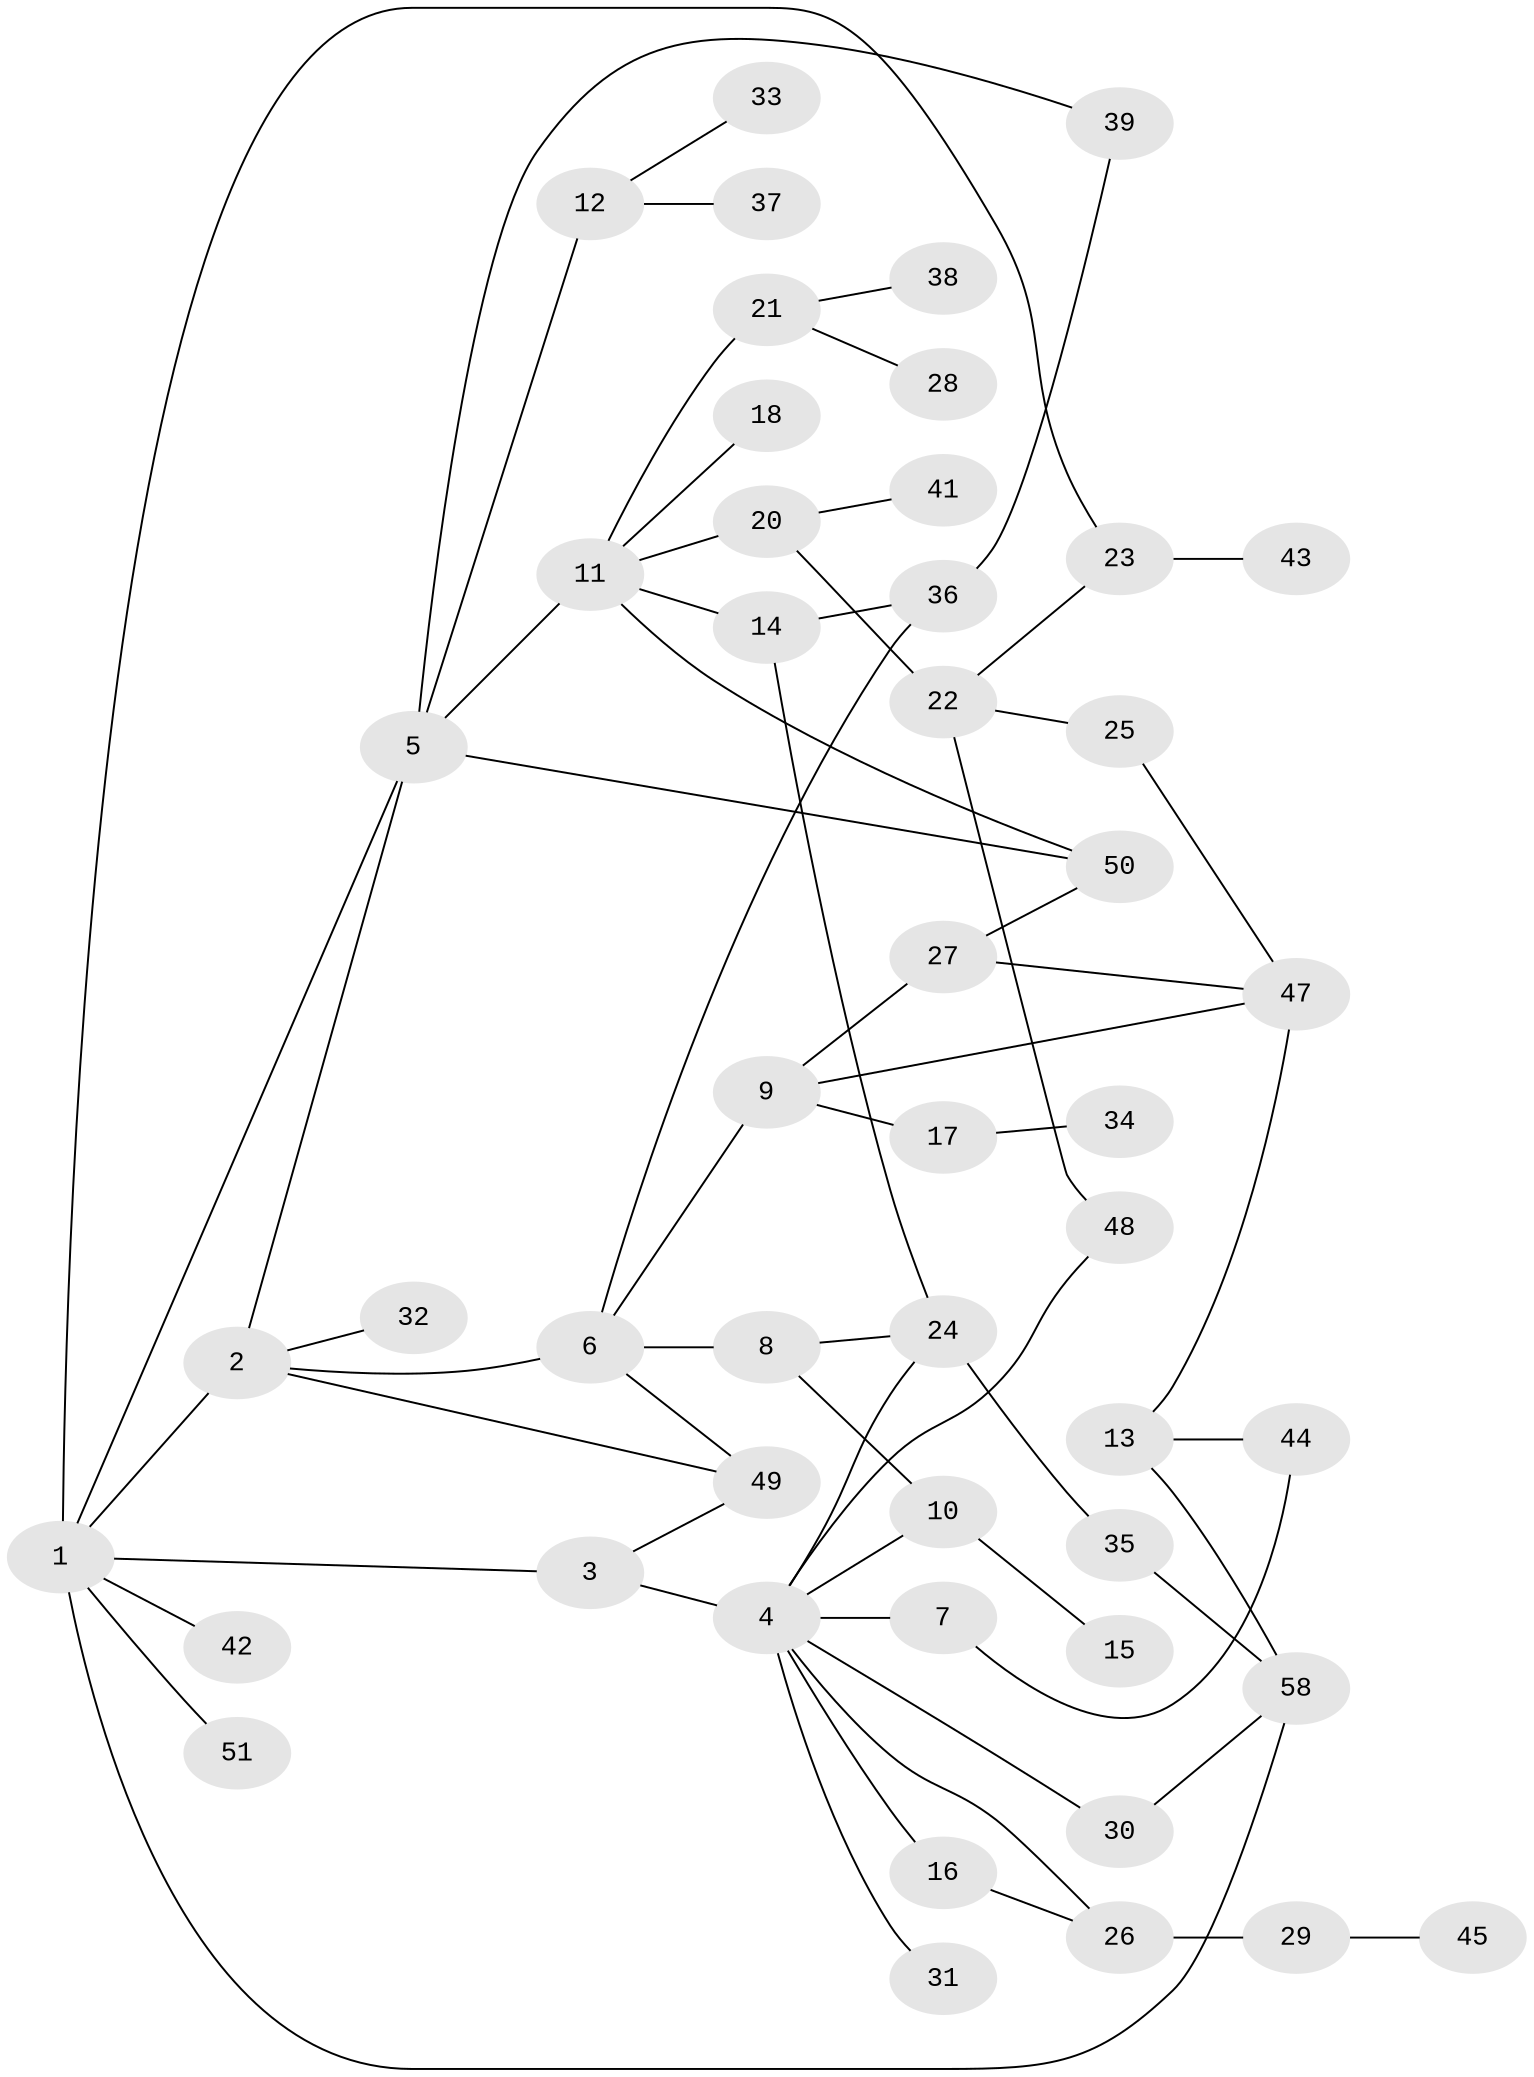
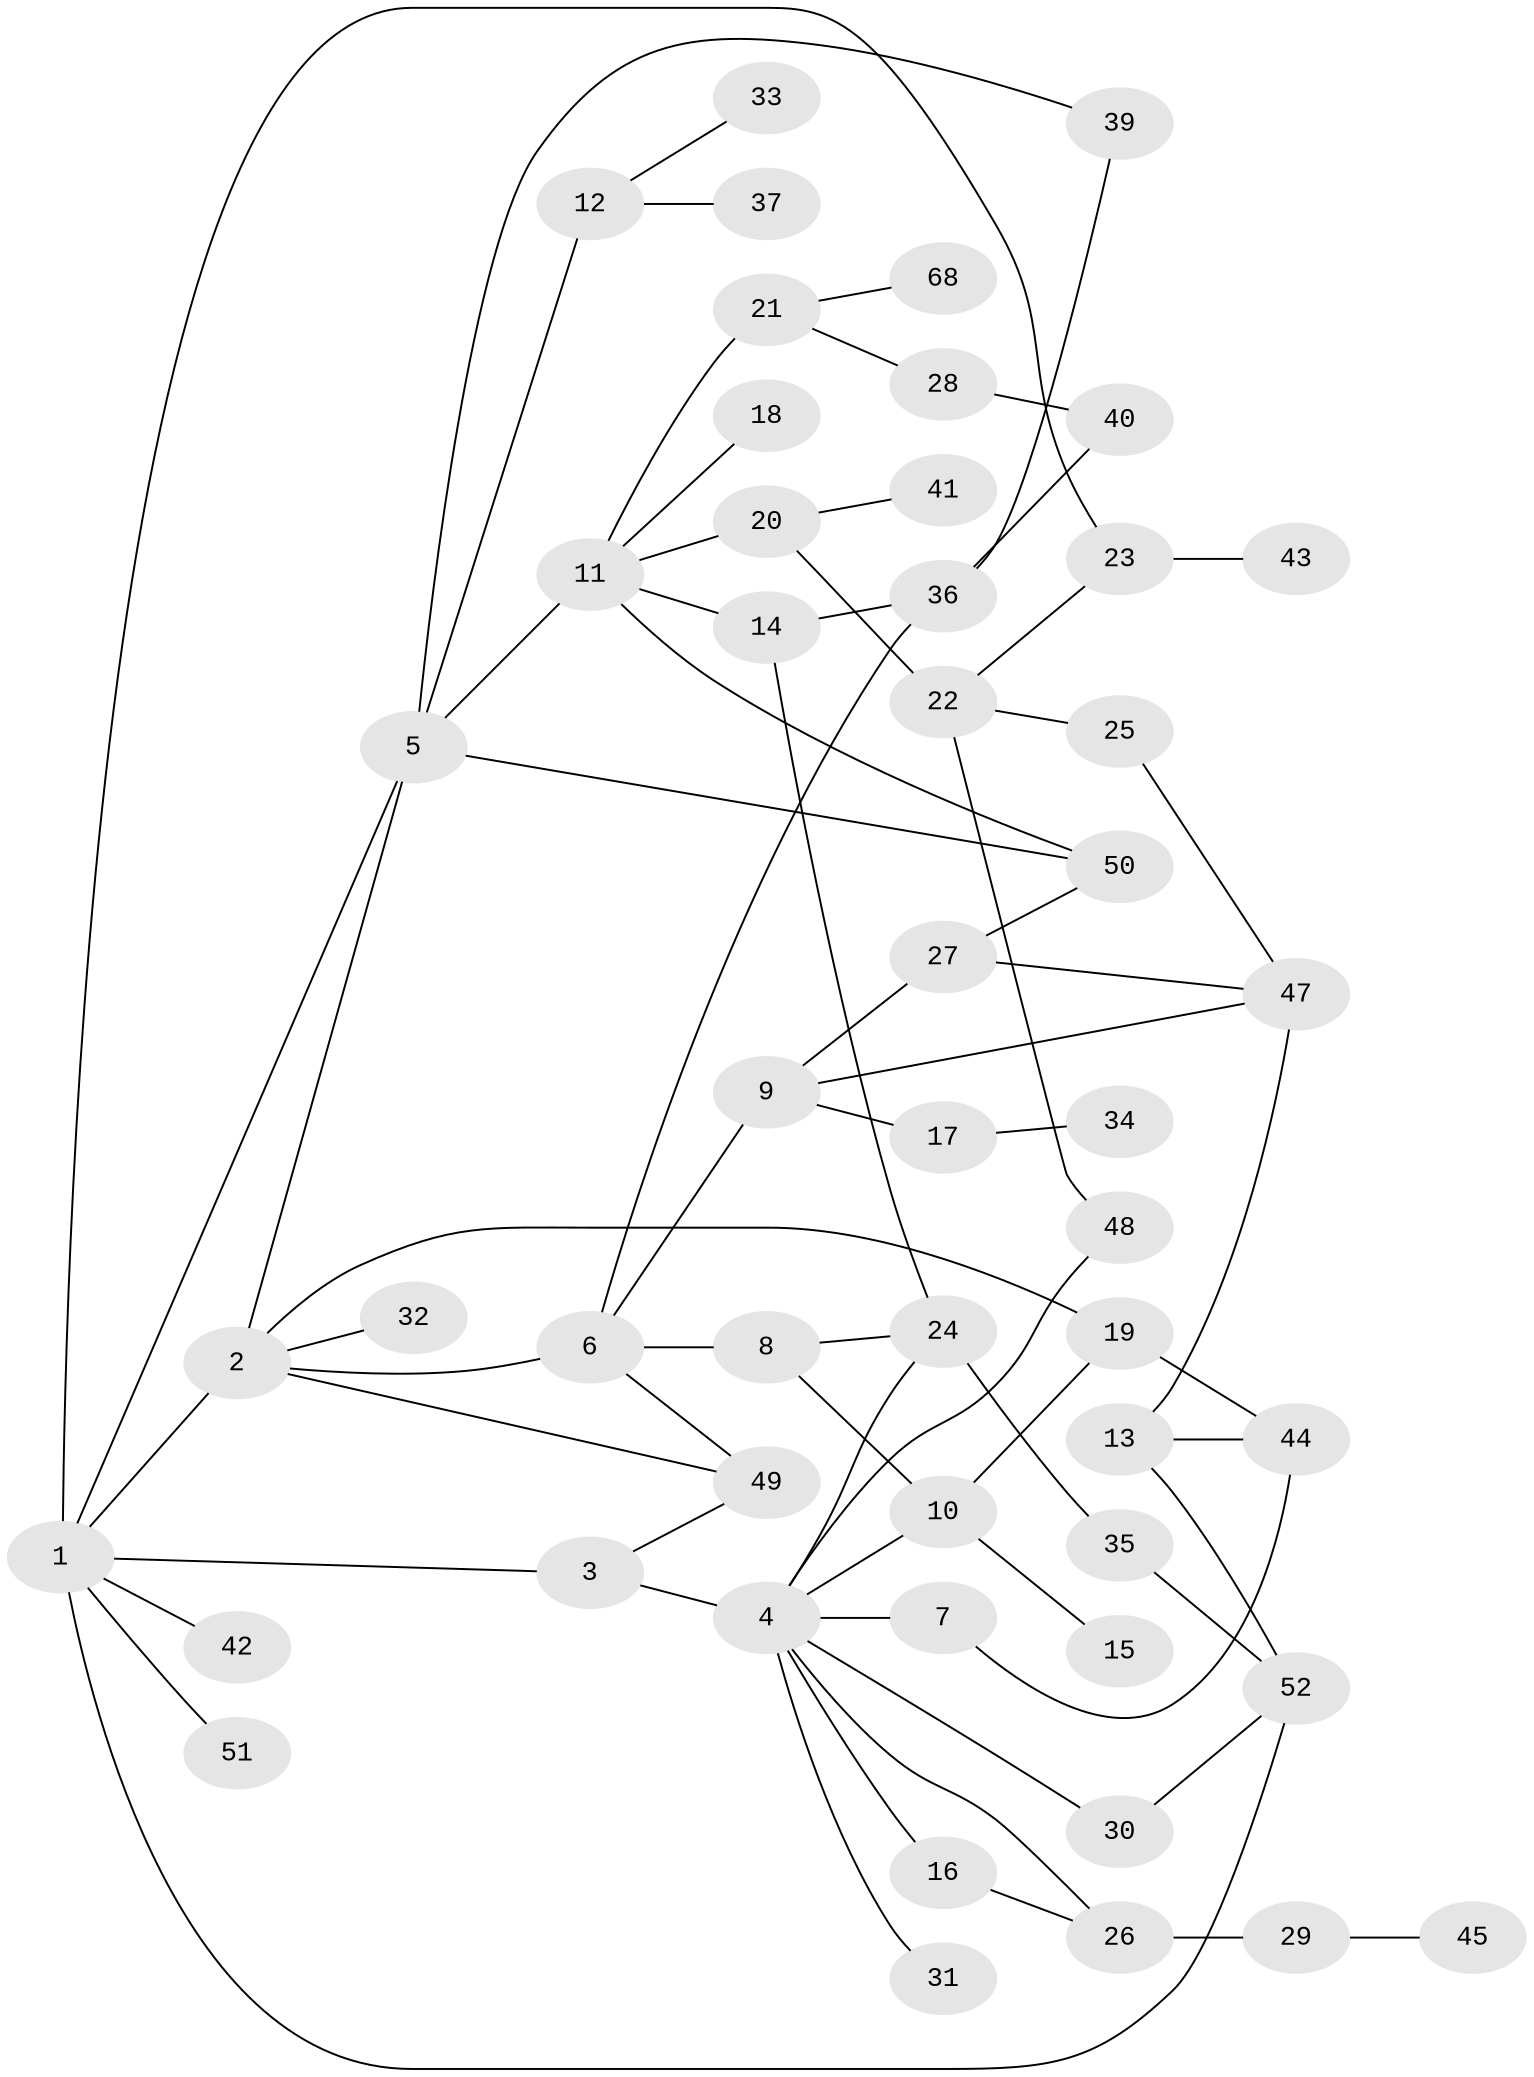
(943, 278) -> (943, 278)
none -> (1120, 420)
none -> (1120, 1334)
(1296, 1689) -> (1296, 1689)
